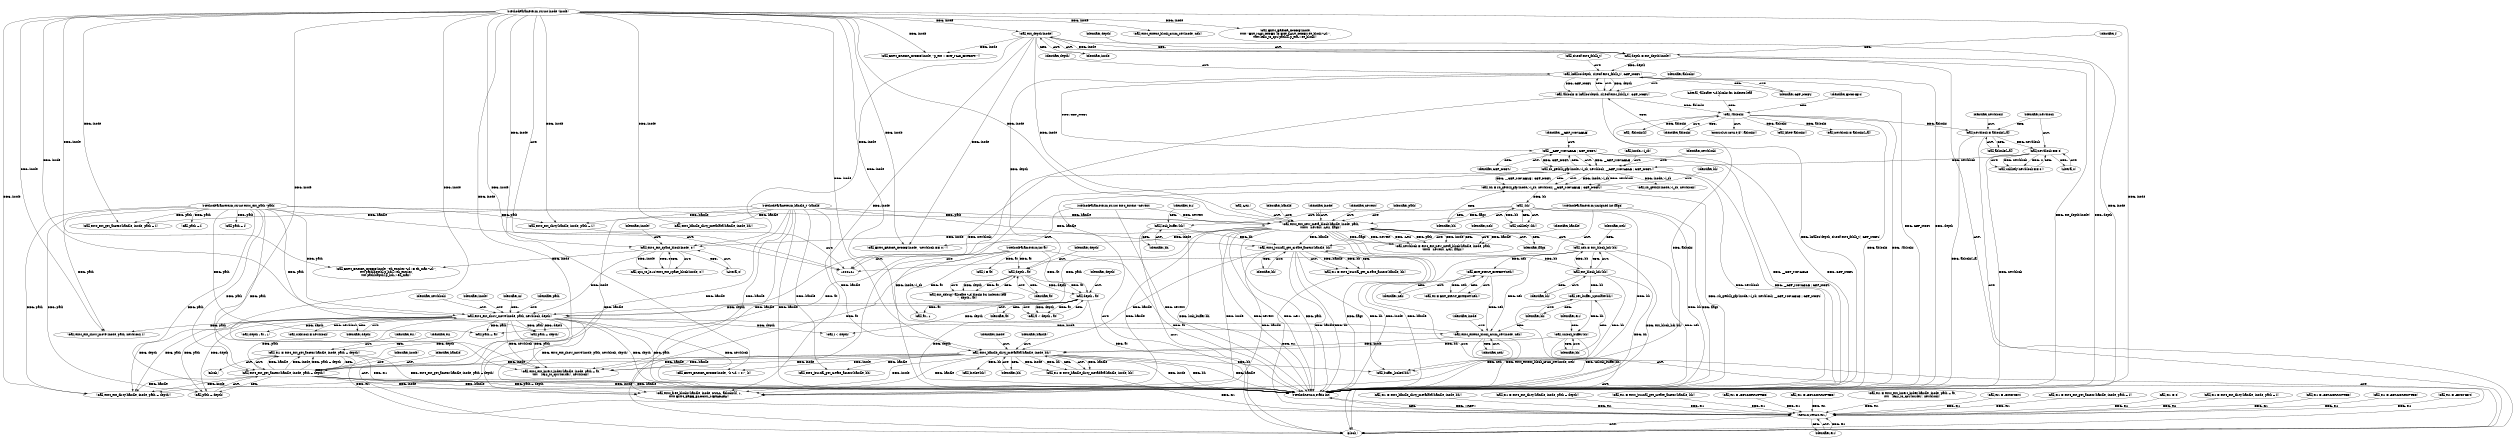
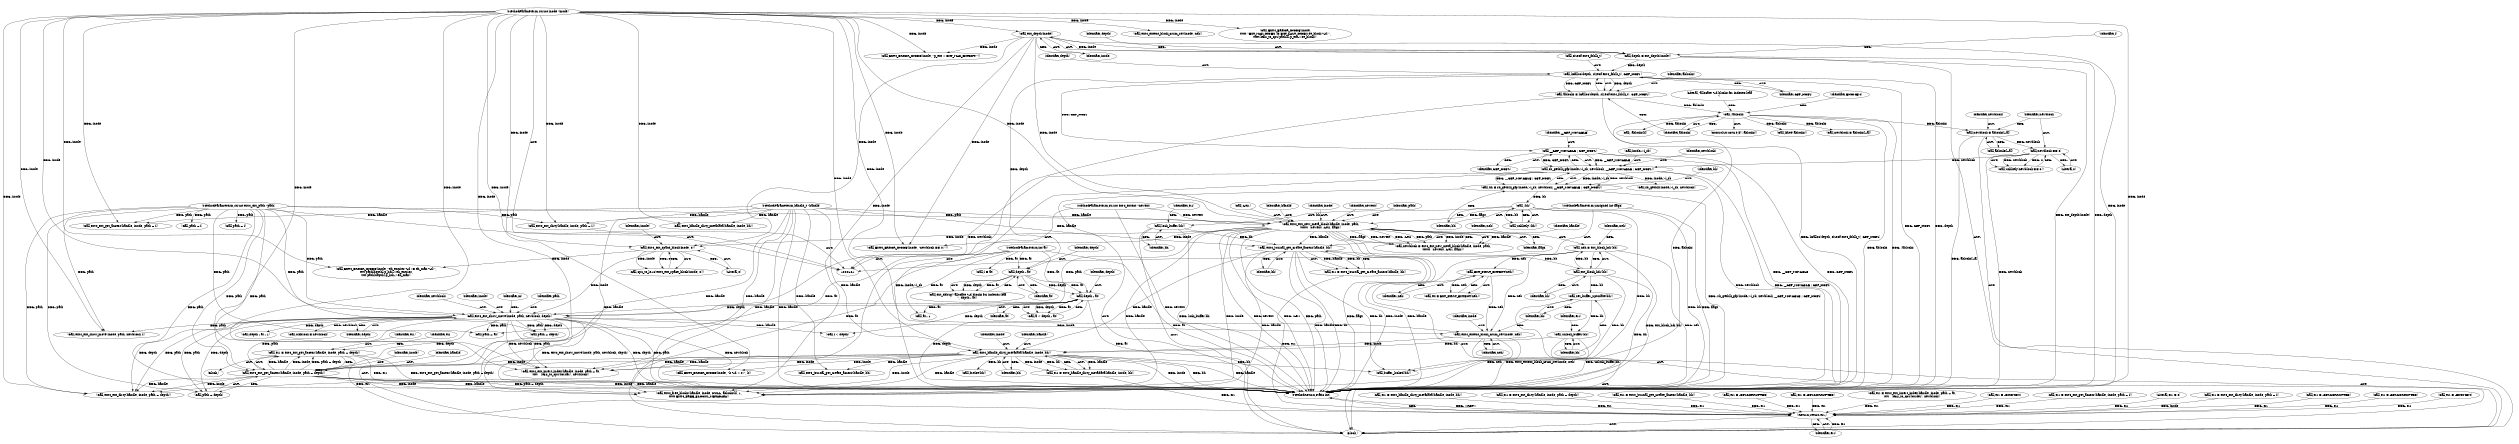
(766, 326) -> (766, 326)
(2169, 395) -> (2169, 395)
(2170, 406) -> (2170, 406)
